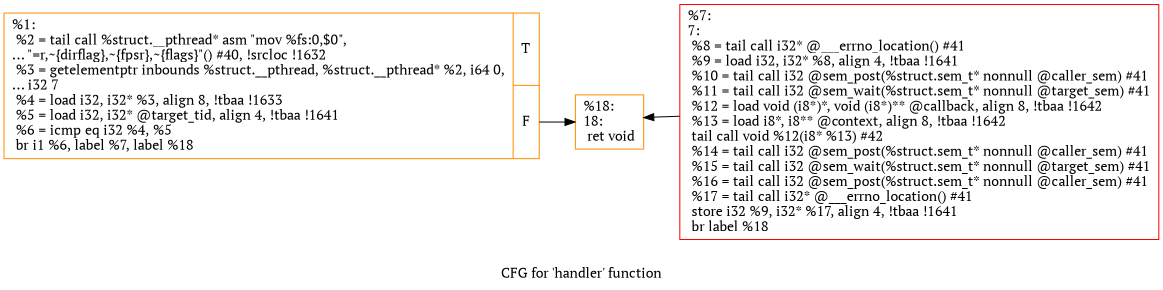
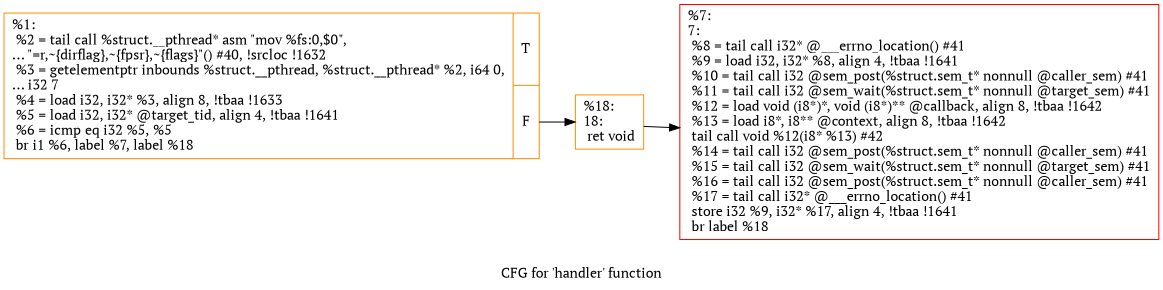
(667, 117) -> (657, 127)
(92, 131) -> (92, 131)
